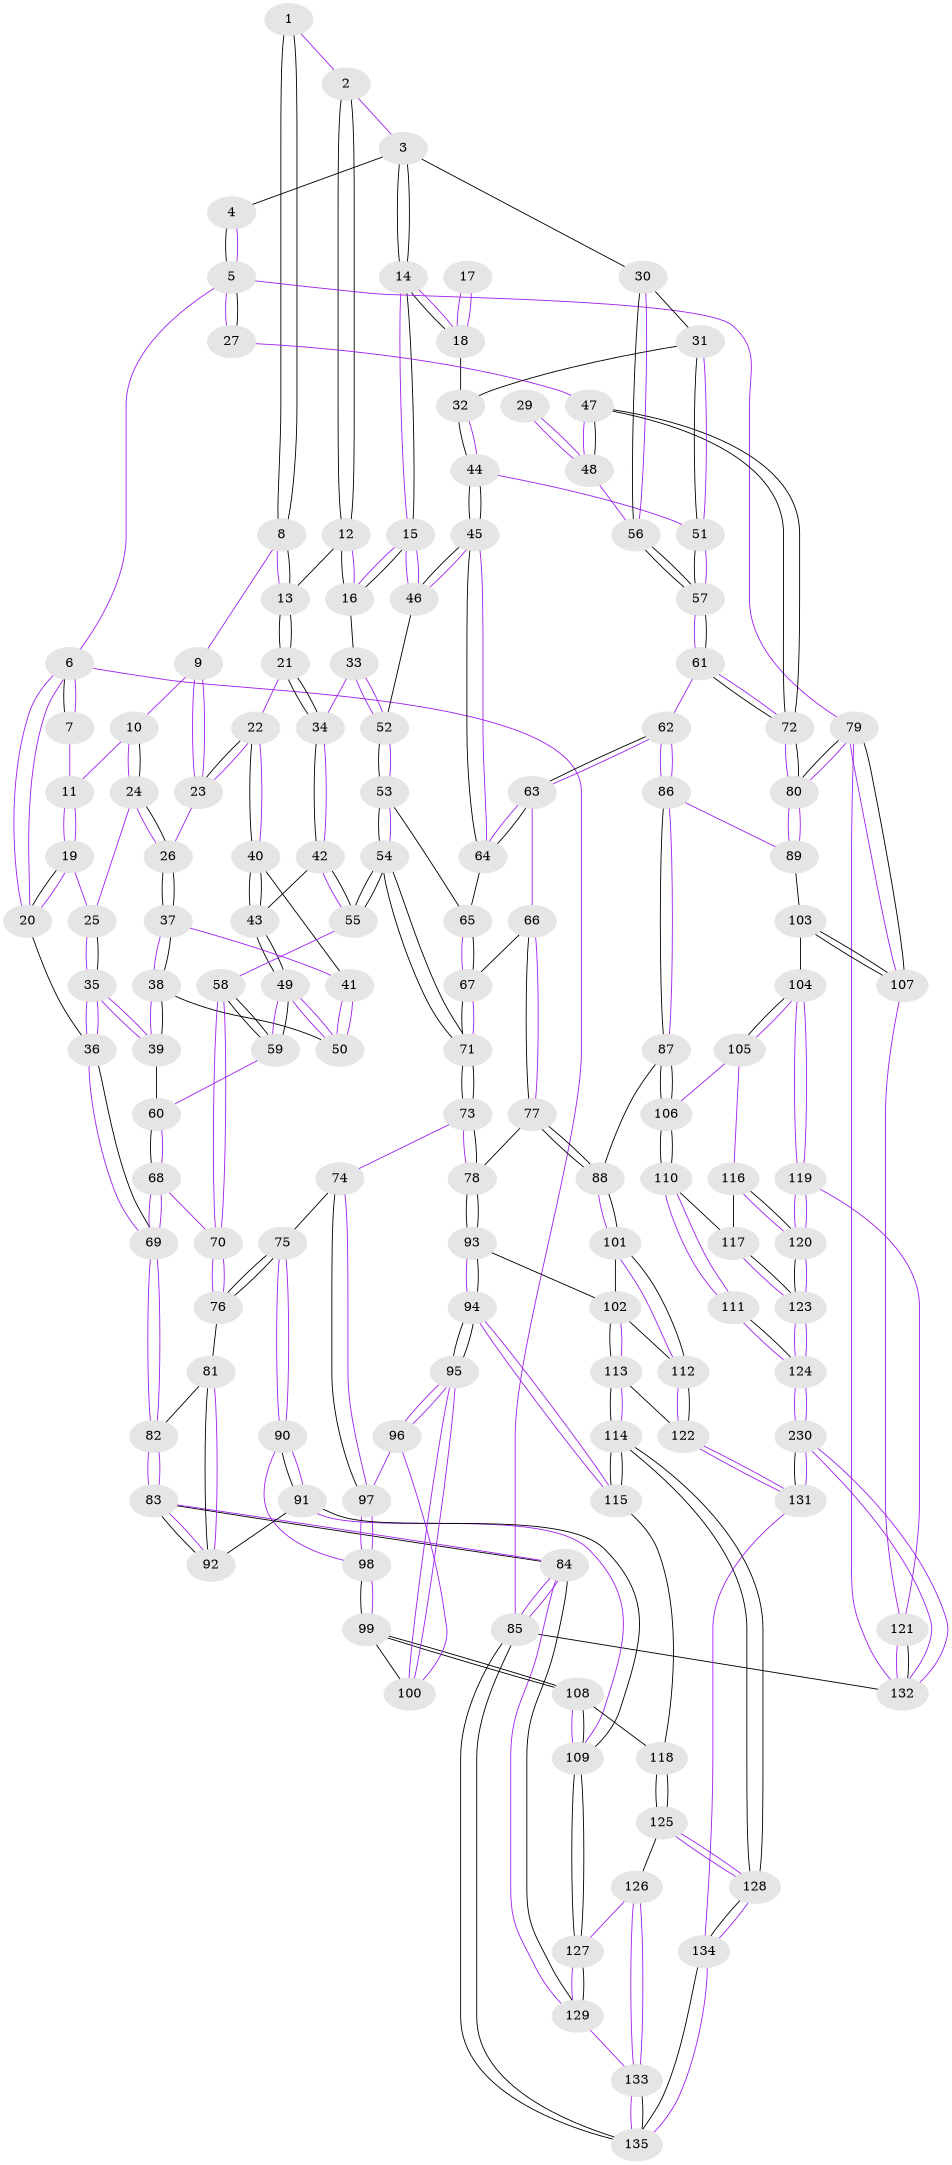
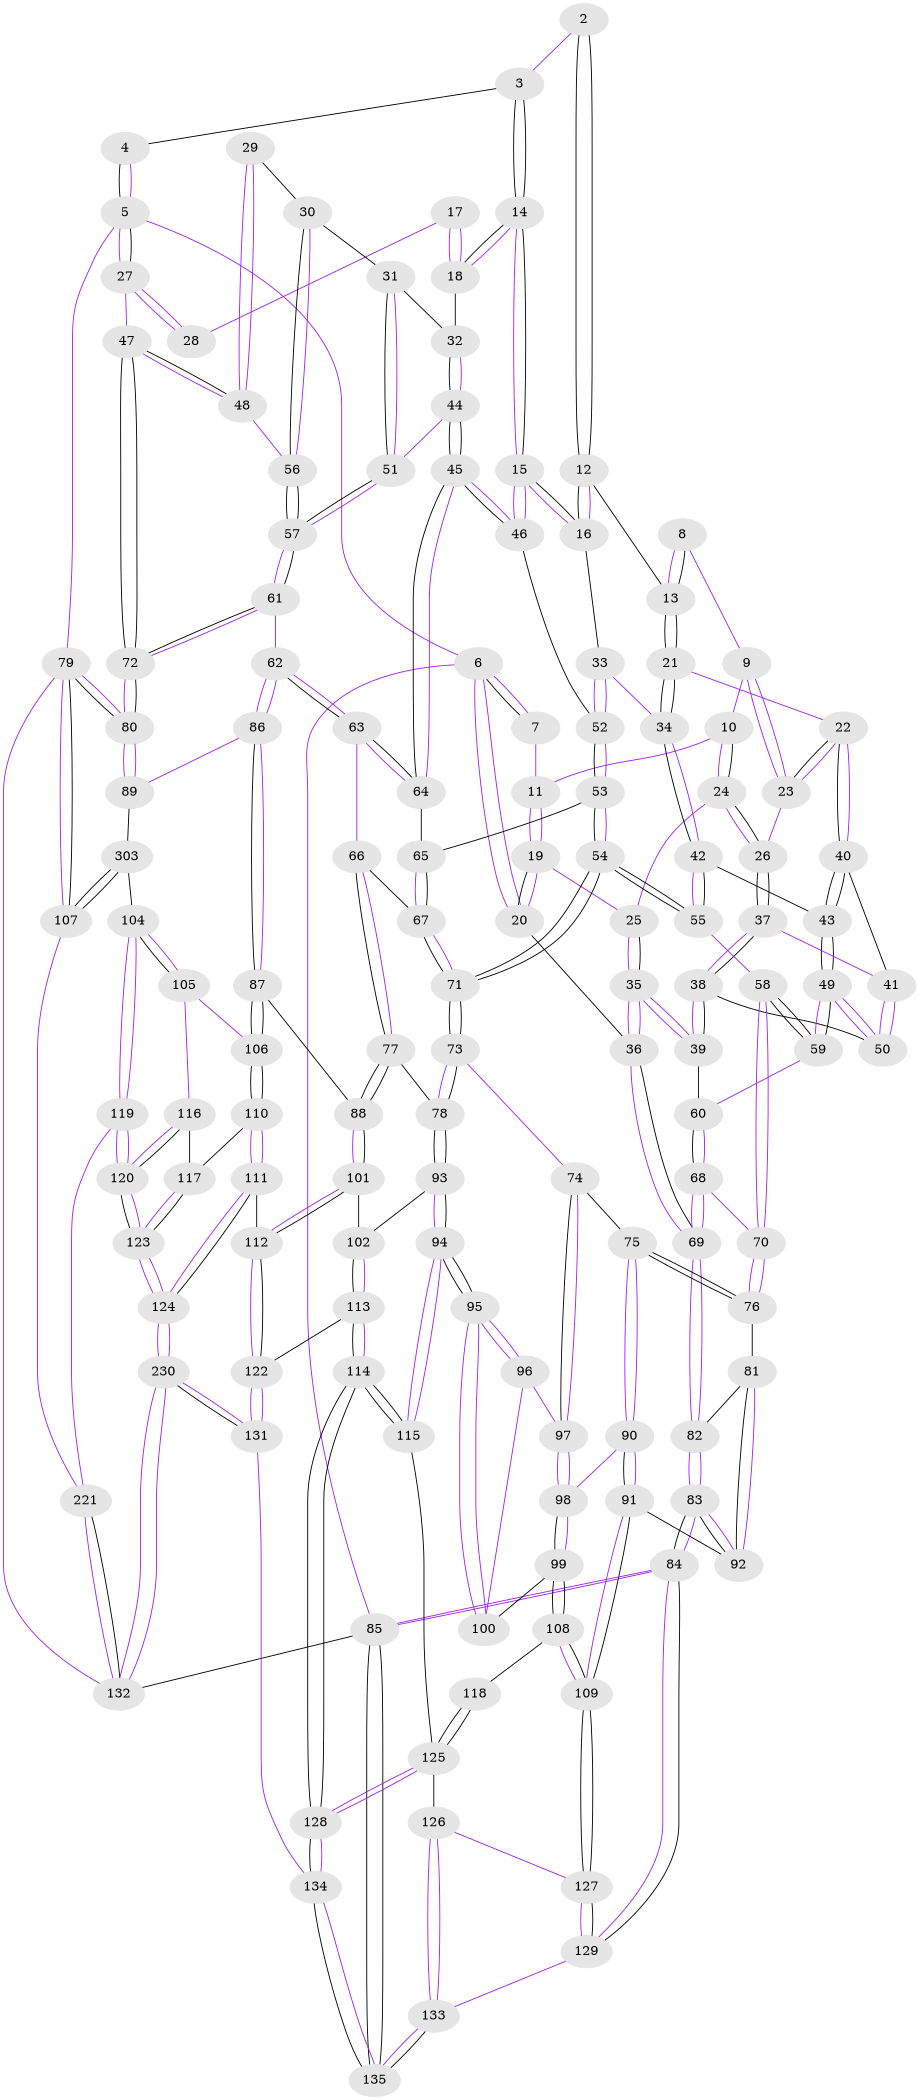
(289, 20) -> none
(523, 213) -> (279, 181)
none -> (191, 342)
(801, 921) -> (127, 857)
(649, 1340) -> (257, 1211)
(672, 1623) -> (424, 1597)
(902, 1630) -> (86, 1501)
